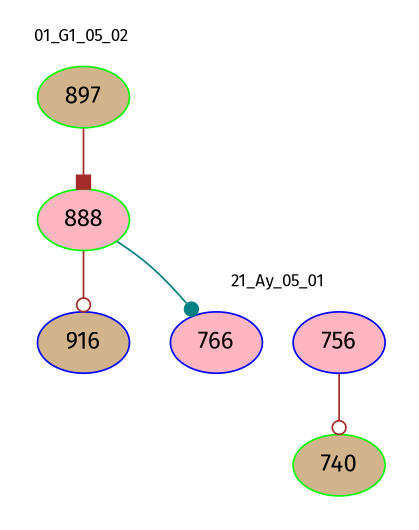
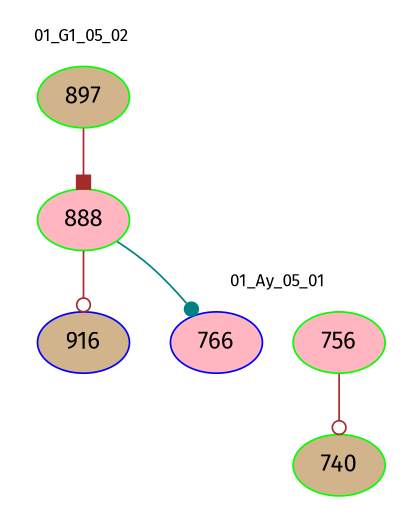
(278, 282) -> (278, 282)
(339, 343) -> (339, 343)
